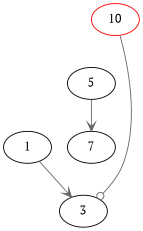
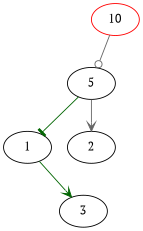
none -> (61, 114)
(131, 118) -> (105, 48)
(91, 147) -> (91, 147)
(52, 176) -> (52, 176)
